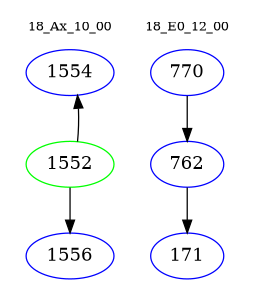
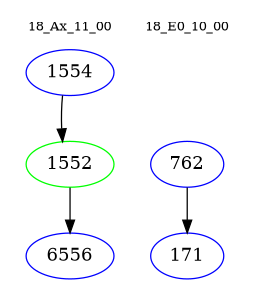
(70, 27) -> (70, 27)
(187, 27) -> (187, 27)
(187, 73) -> none
(79, 125) -> (62, 112)
(70, 256) -> (70, 256)
